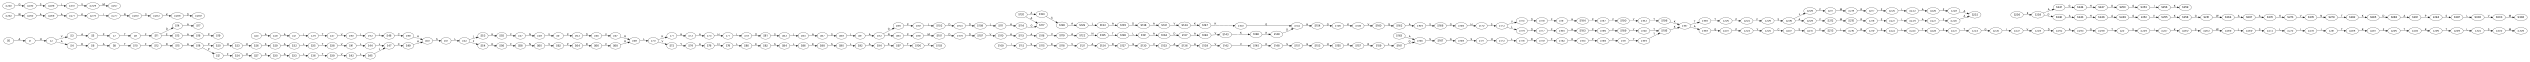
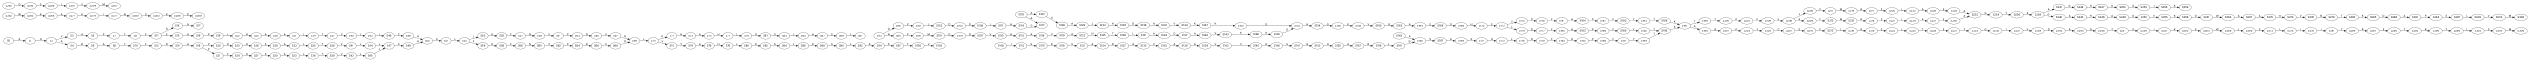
none -> (1996, 15)
none -> (237, 36)
(869, 36) -> none
